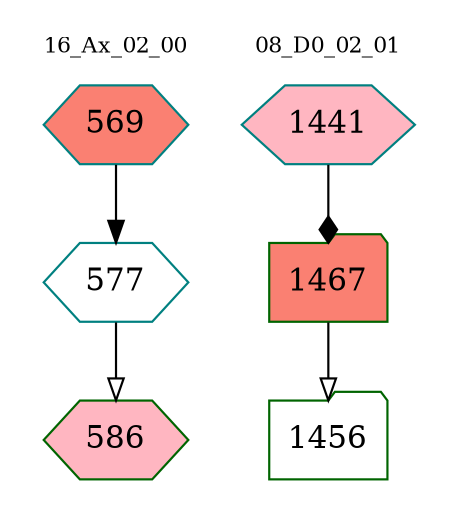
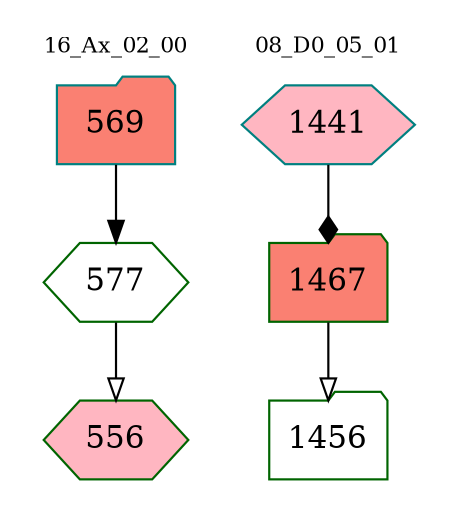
(328, 47) -> (328, 47)
(116, 125) -> (116, 125)
(116, 282) -> (116, 282)
(116, 440) -> (116, 440)
